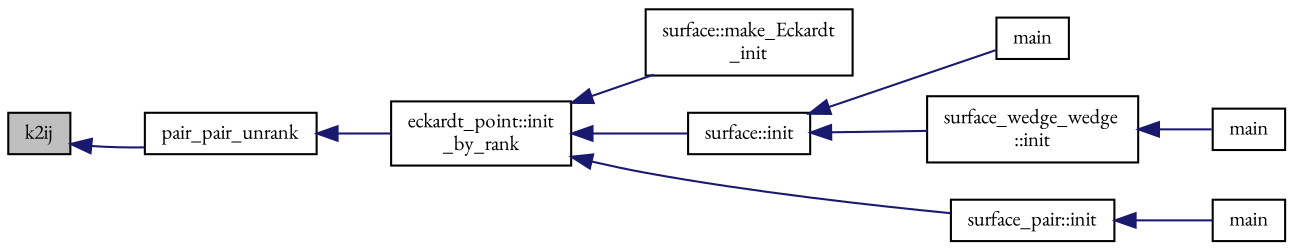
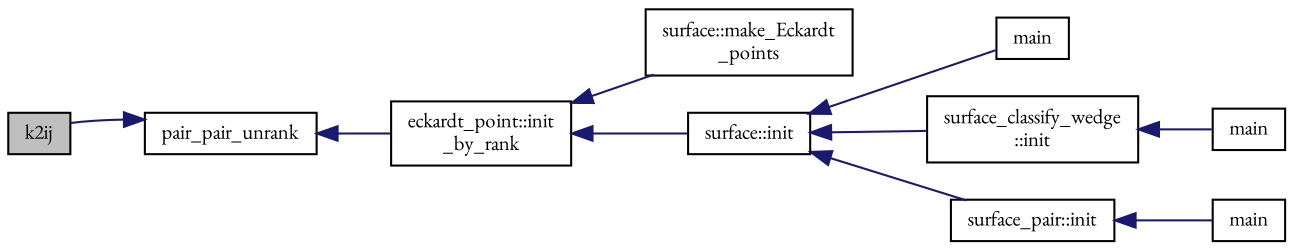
(749, 42) -> (749, 42)
(1033, 129) -> (1033, 129)
(118, 147) -> (97, 121)
(771, 192) -> (899, 179)
